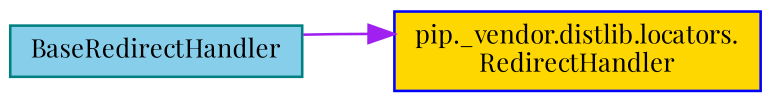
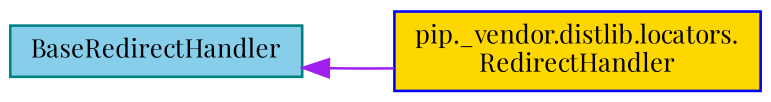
(336, 34) -> (362, 69)
